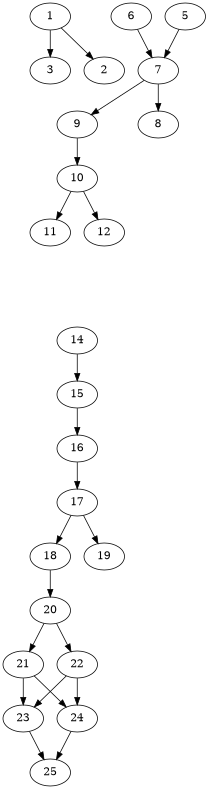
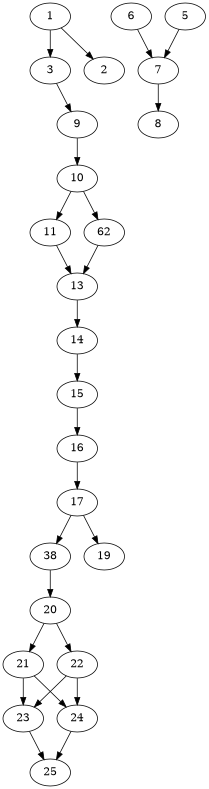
(121, 96) -> (62, 94)
(104, 232) -> (104, 232)
none -> (77, 286)
(50, 556) -> (50, 556)
